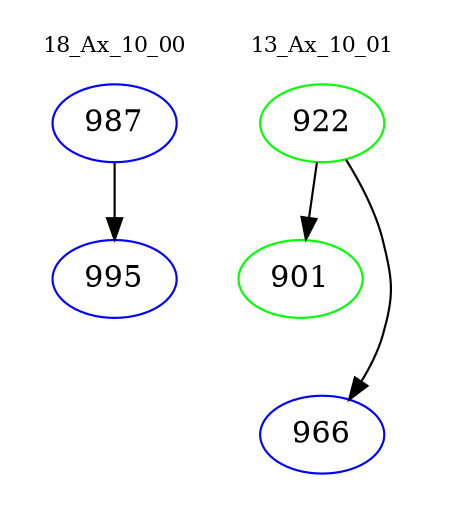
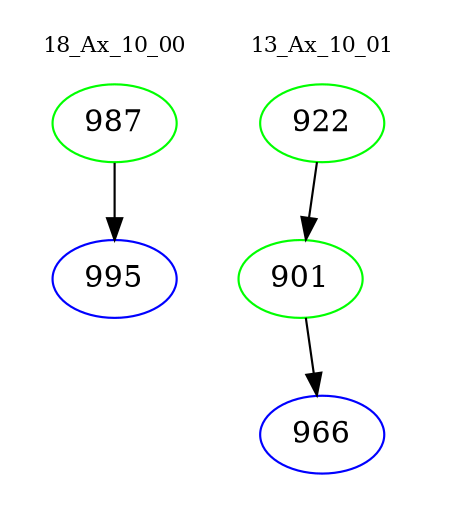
(115, 123) -> (115, 123)
(389, 269) -> (310, 346)
